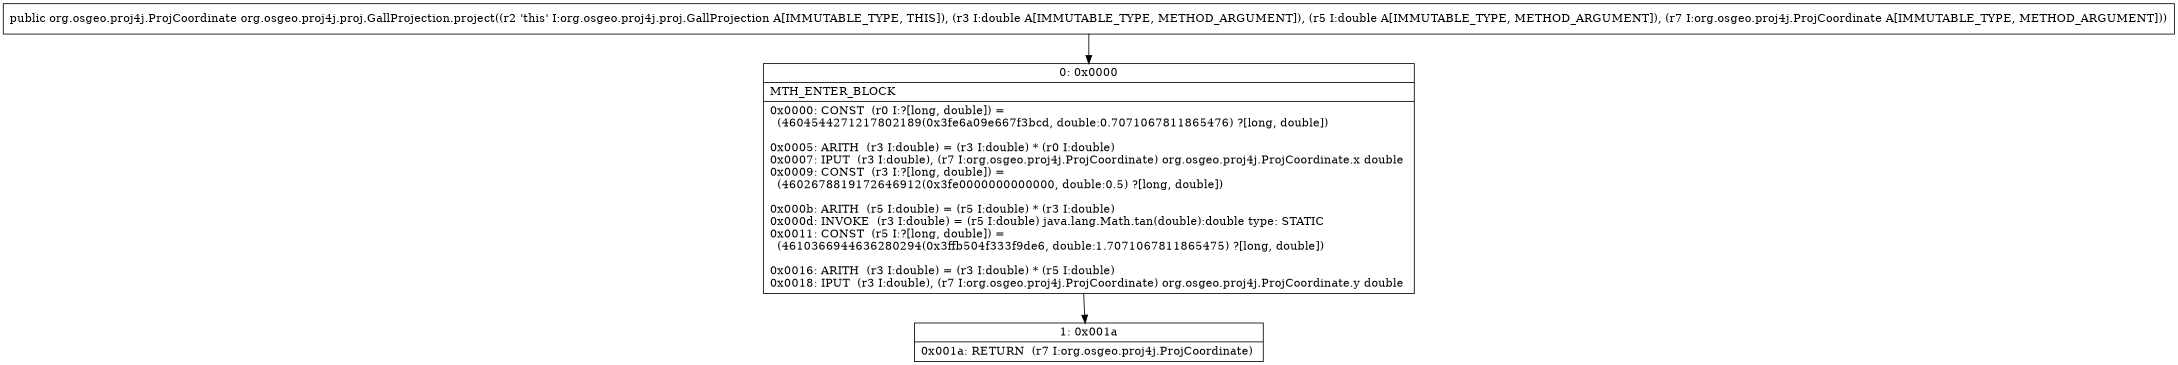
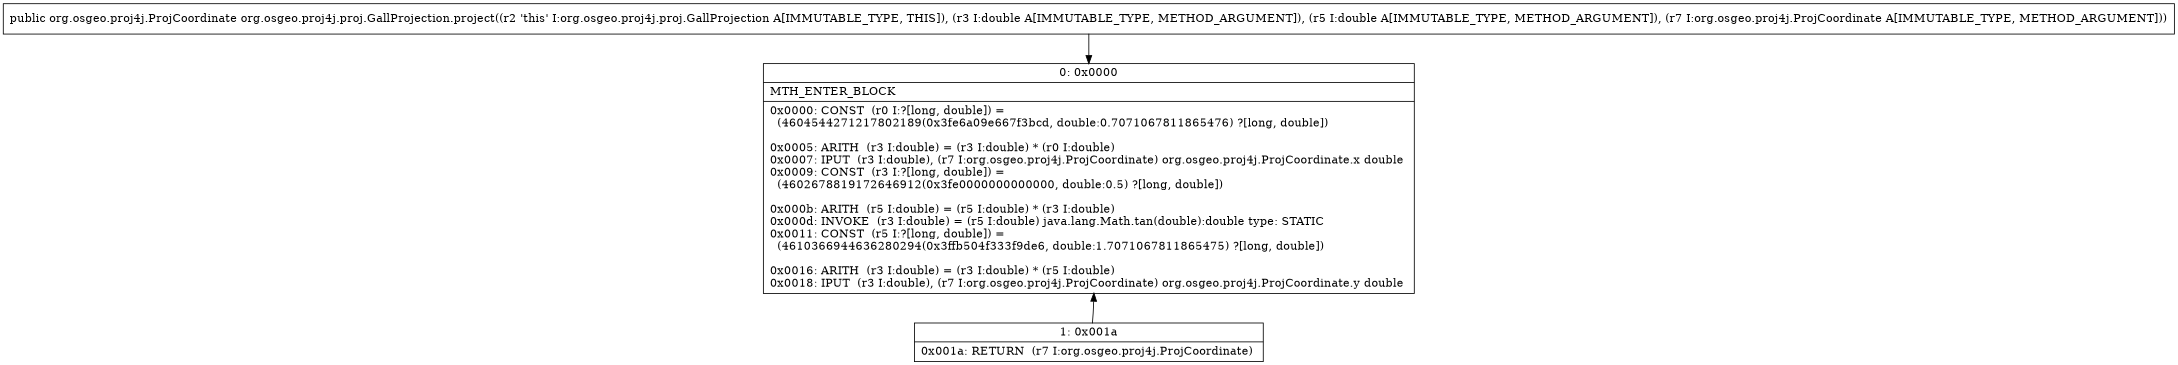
(1084, 304) -> (1093, 312)
